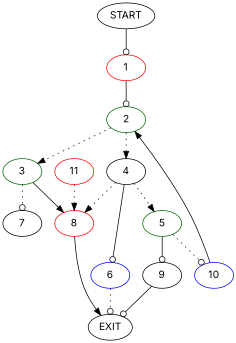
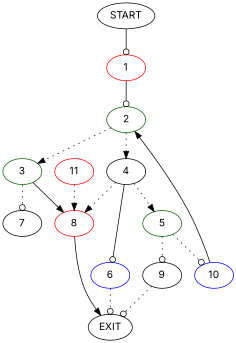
(162, 247) -> (162, 247)
(139, 299) -> (139, 299)
